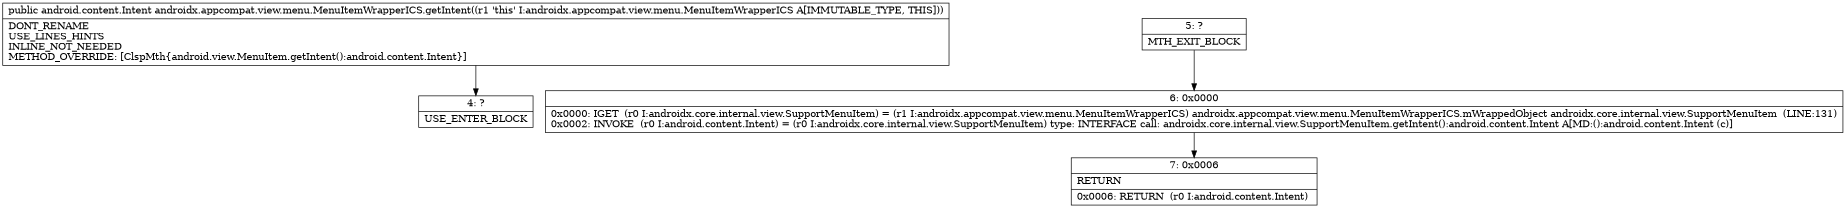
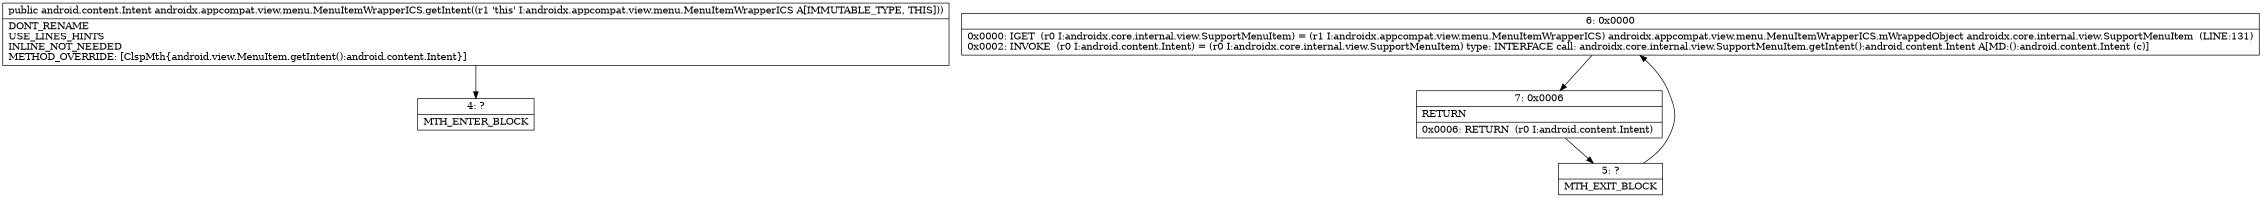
(476, 119) -> (476, 122)
none -> (1577, 148)
